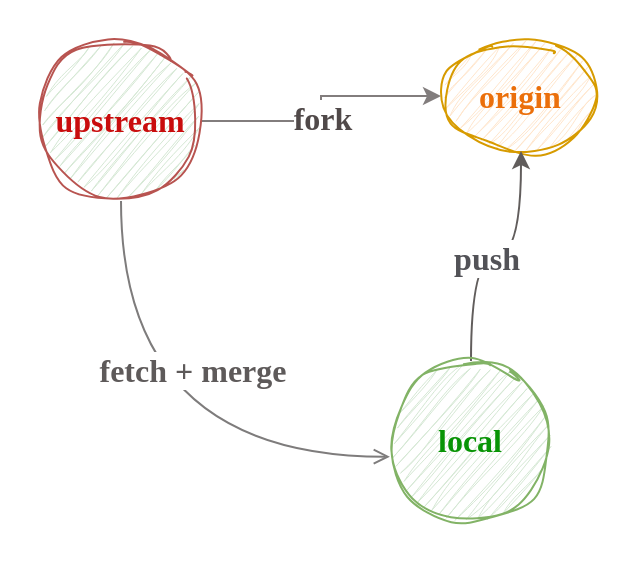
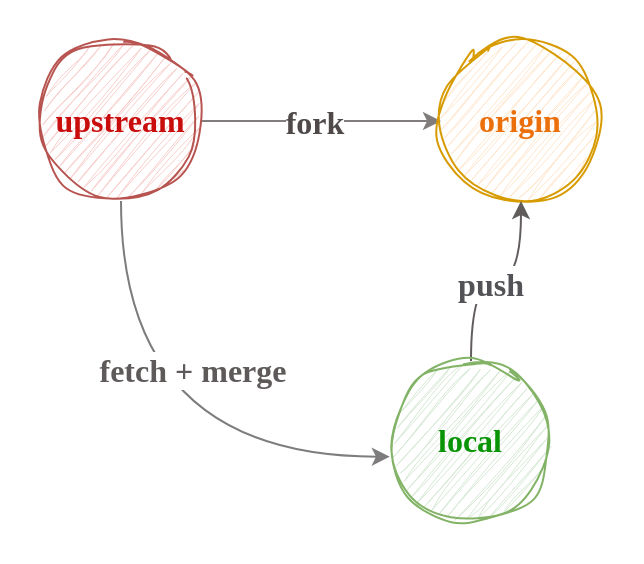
(521, 96) -> (521, 121)
(121, 121) -> (121, 121)
(378, 456) -> (375, 457)
